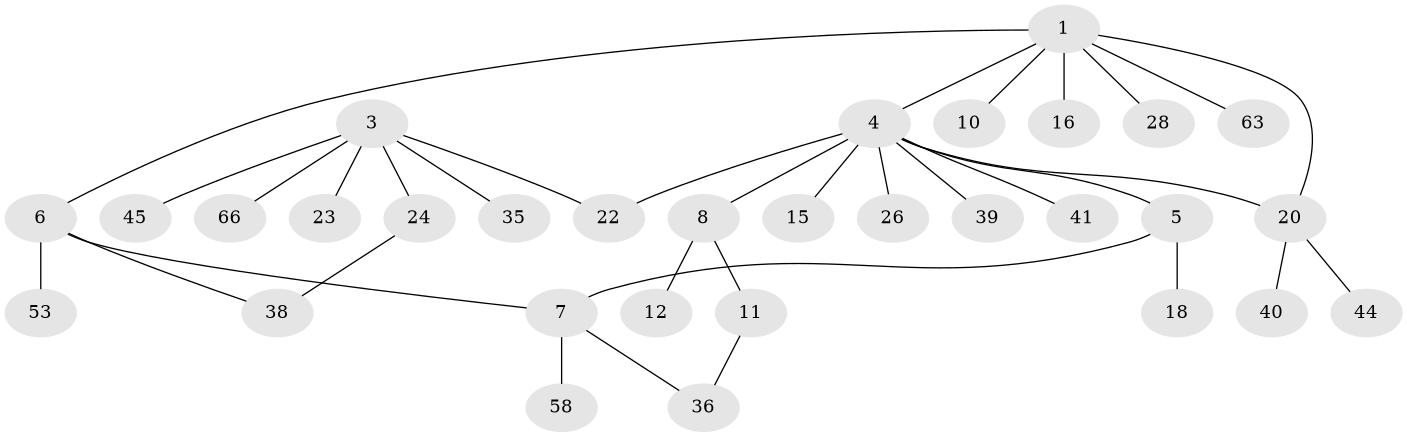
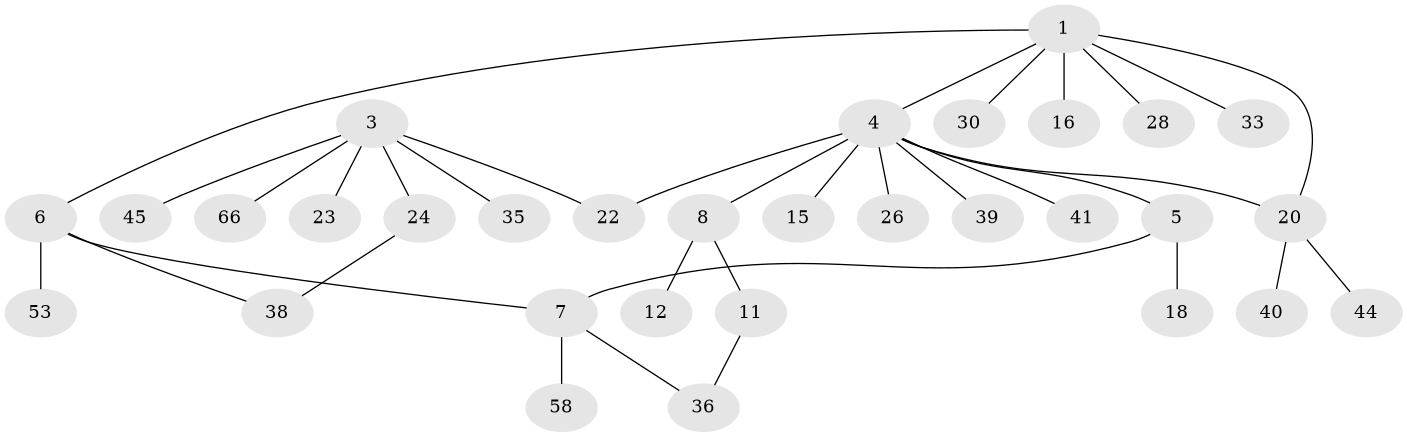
(969, 124) -> (969, 124)
(1253, 124) -> (1253, 124)
